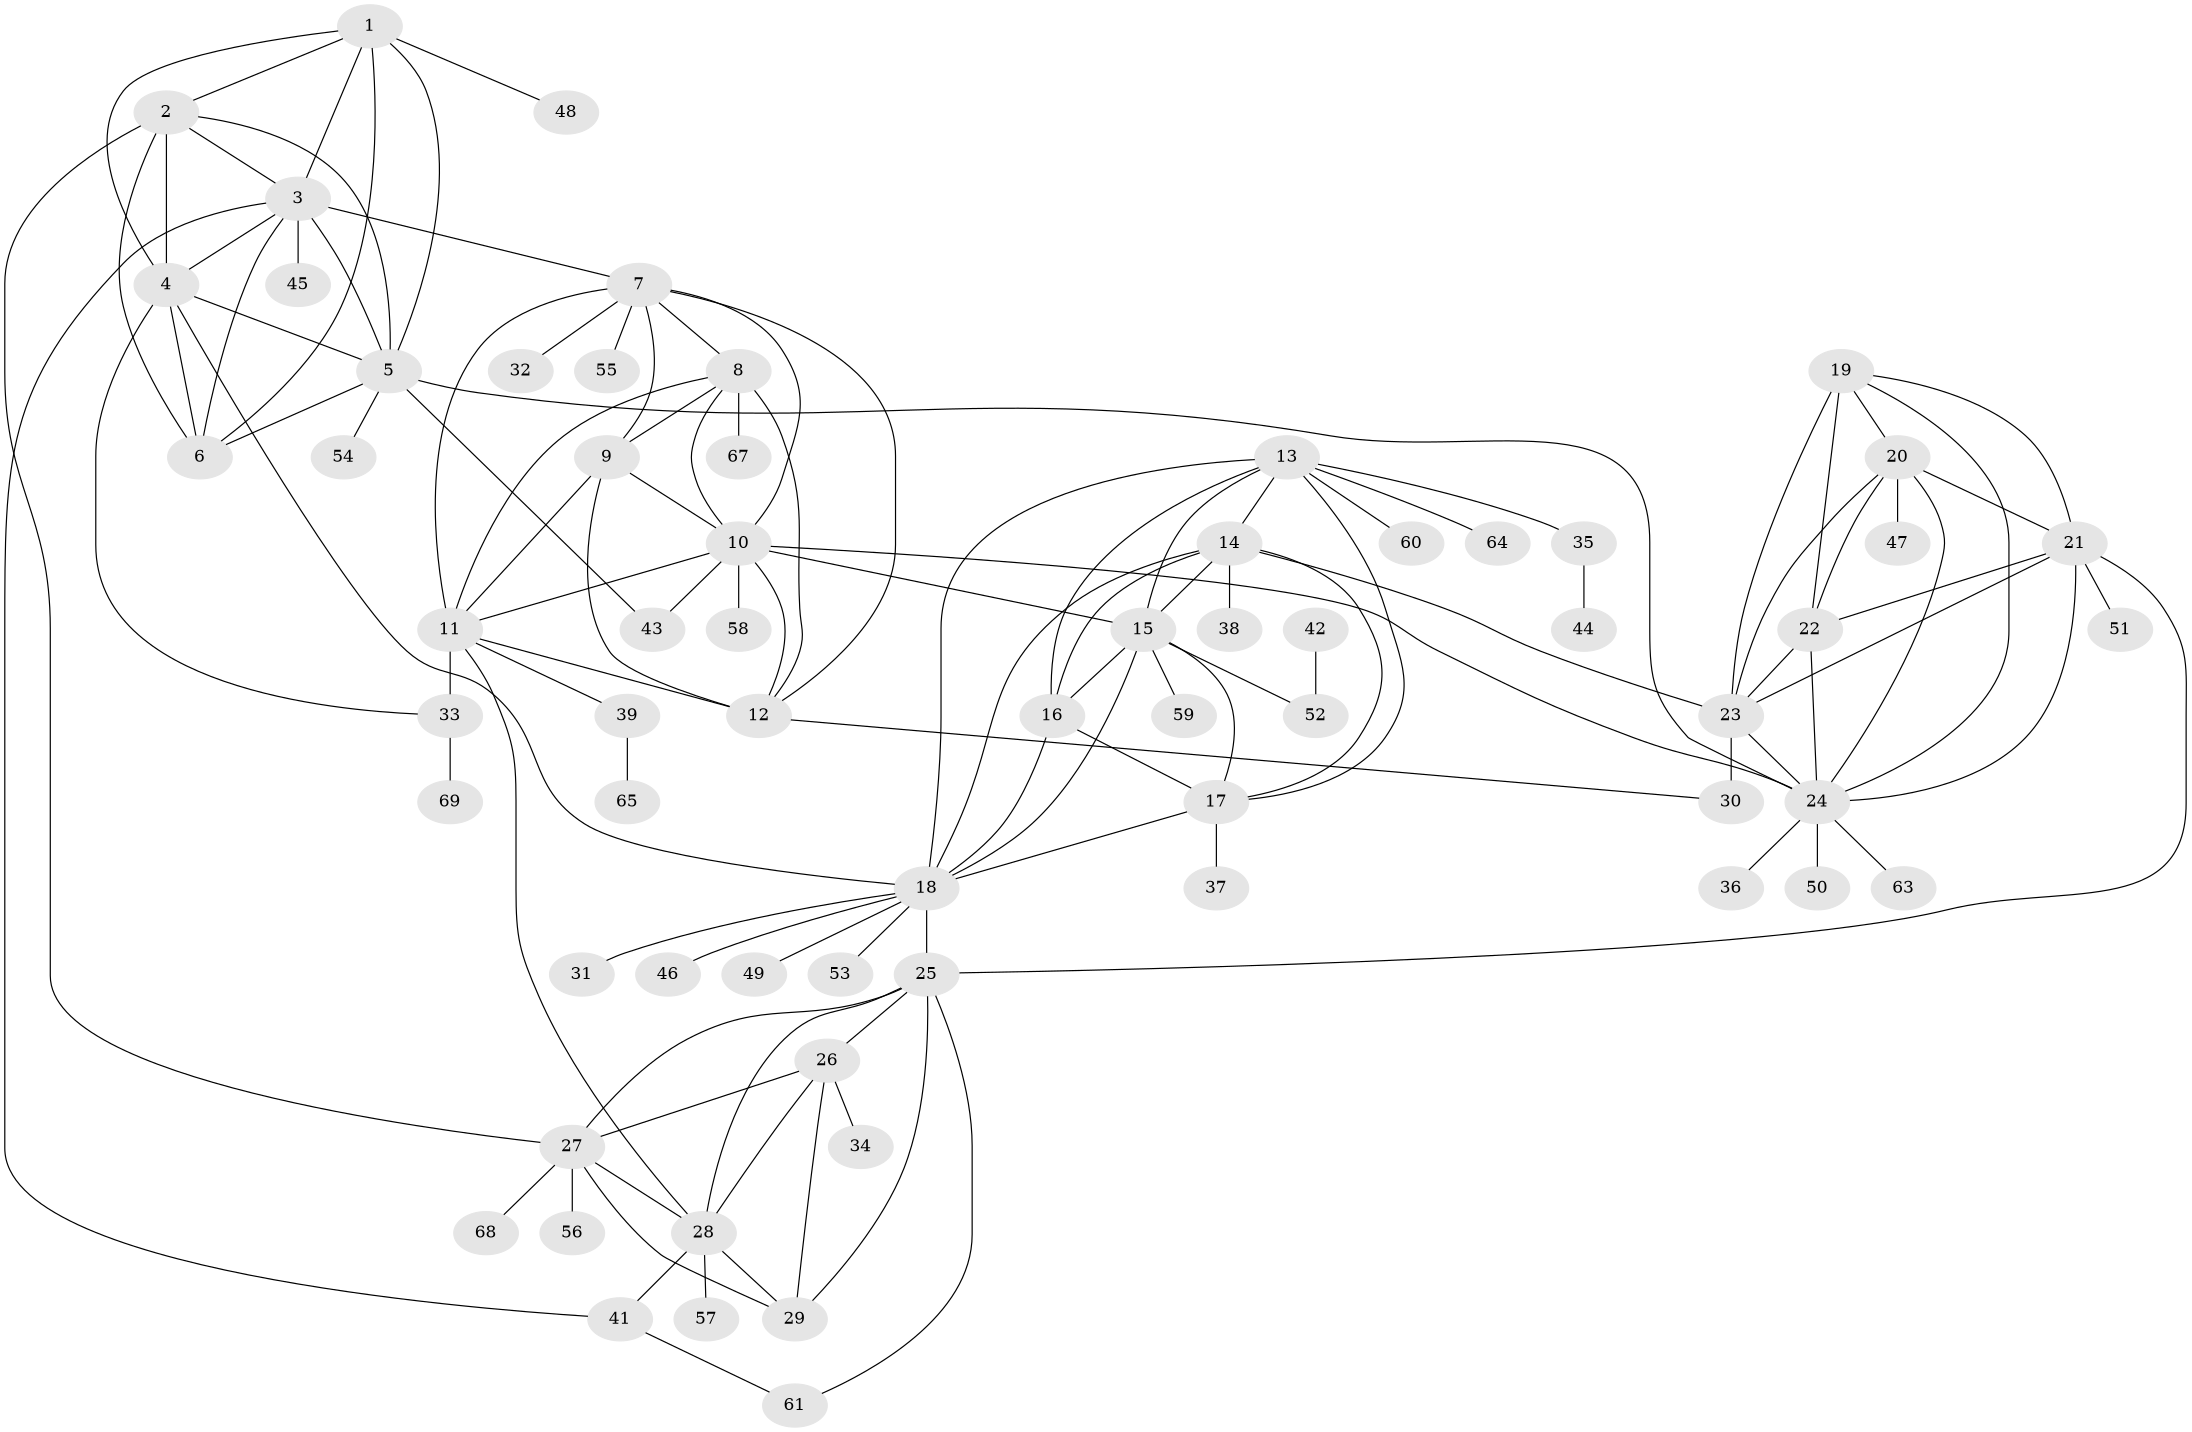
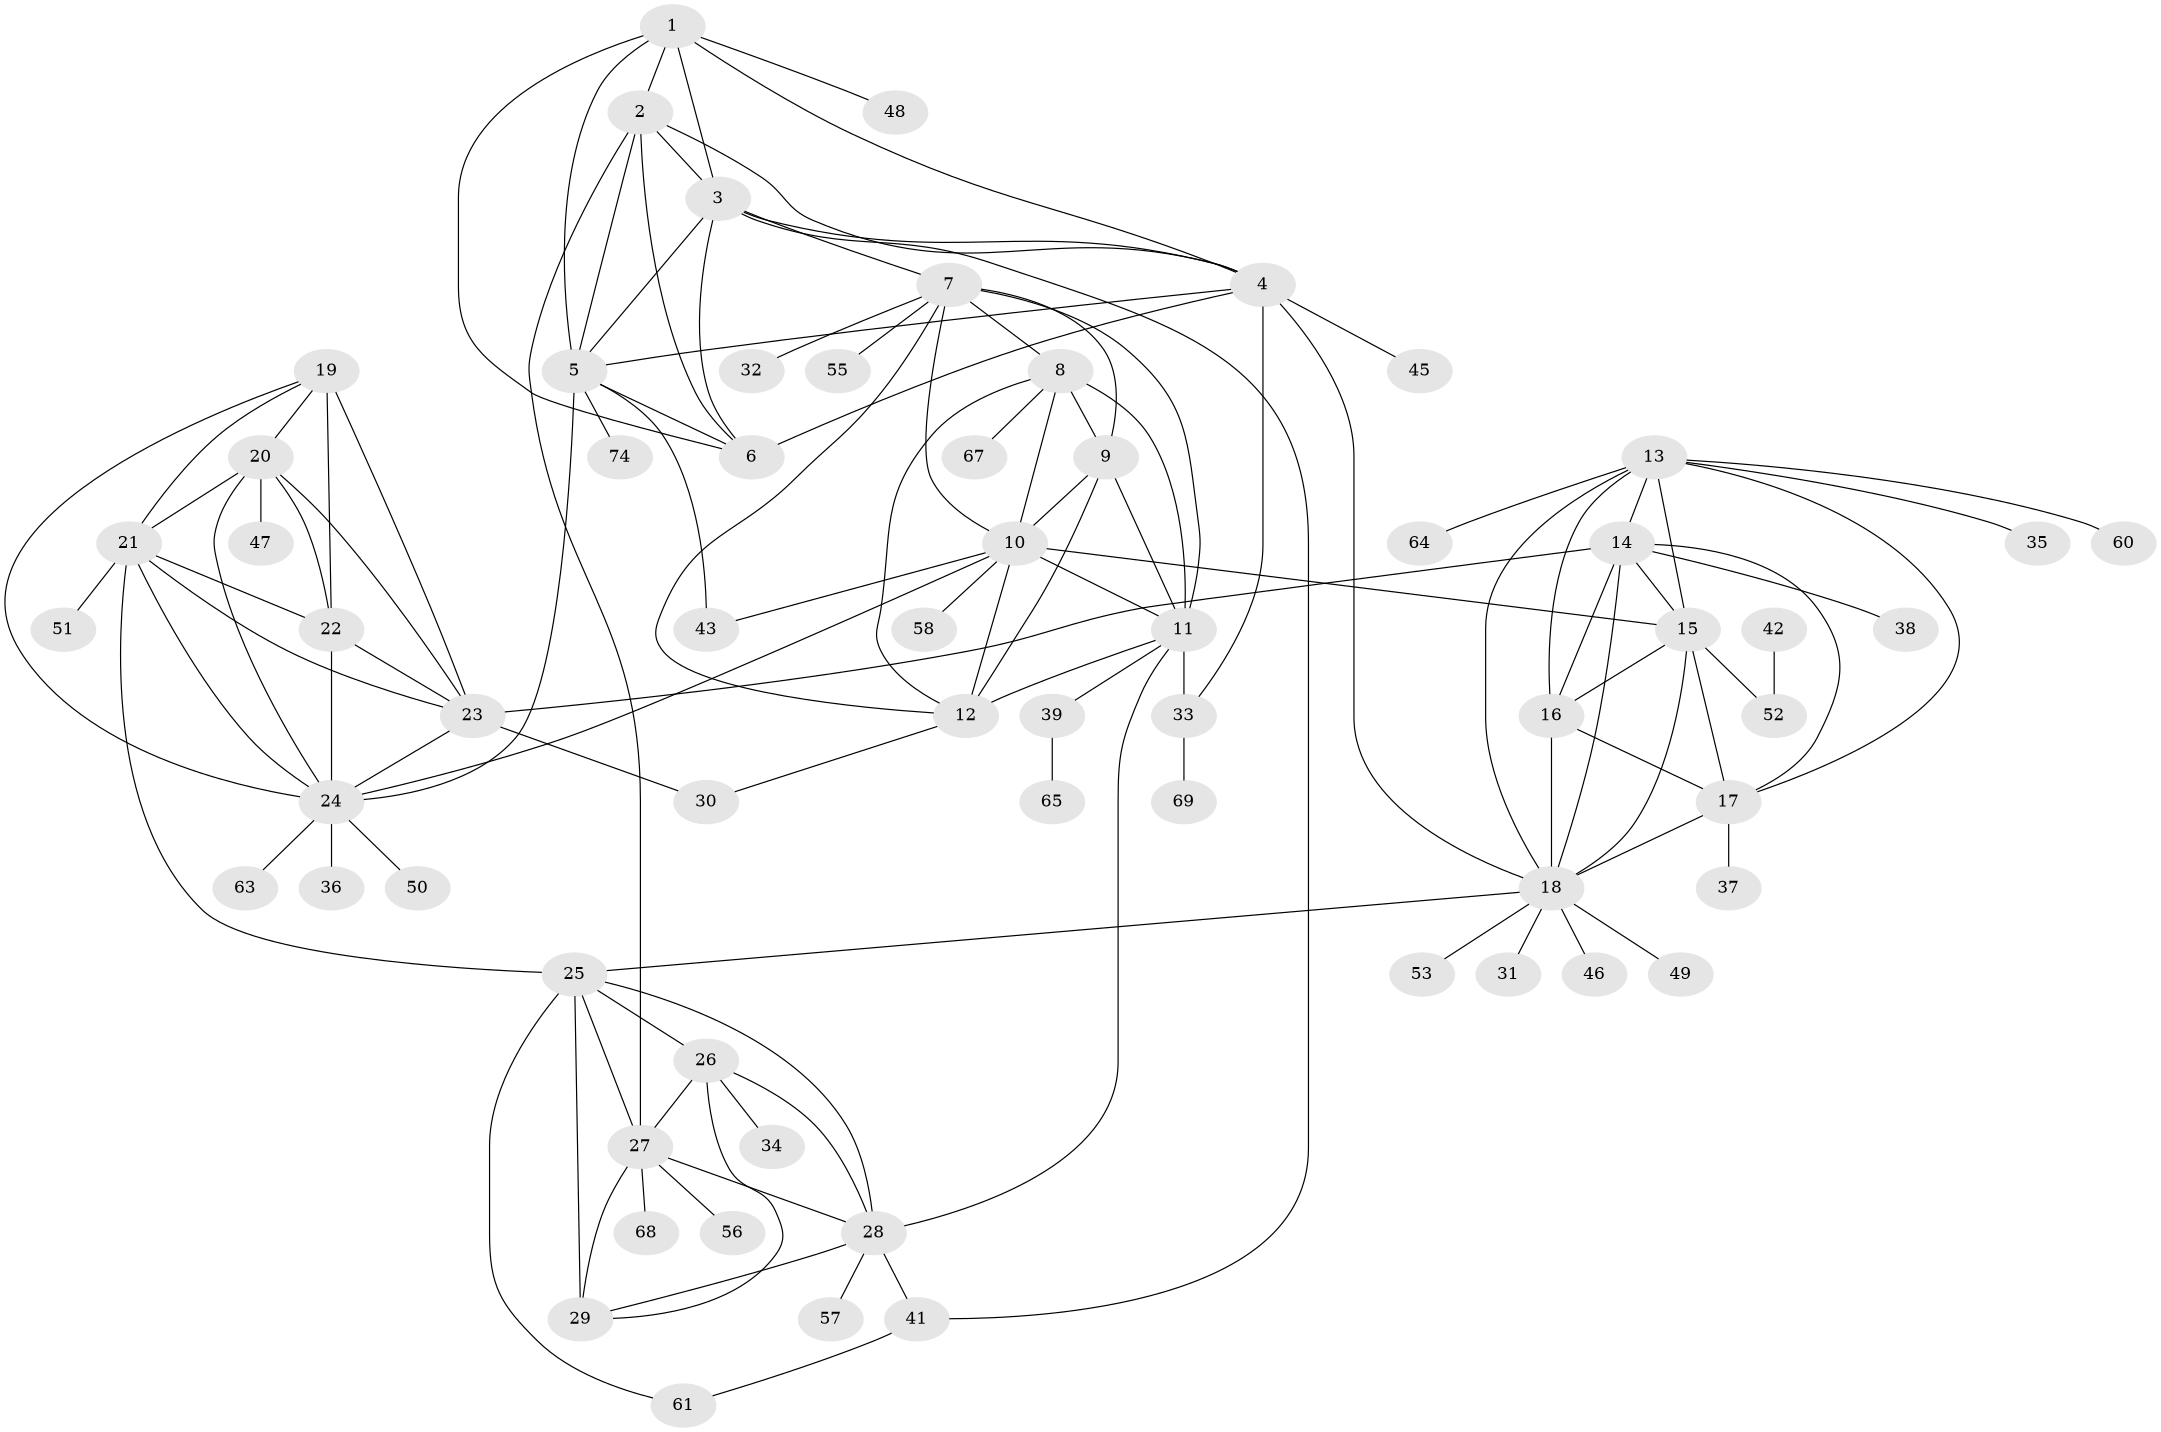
(298, 242) -> (1341, 328)
(344, 457) -> (620, 457)
(1584, 630) -> none
(1184, 716) -> none
